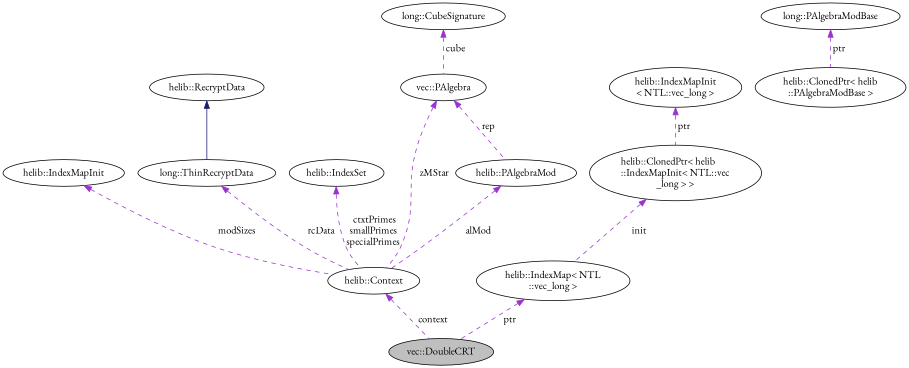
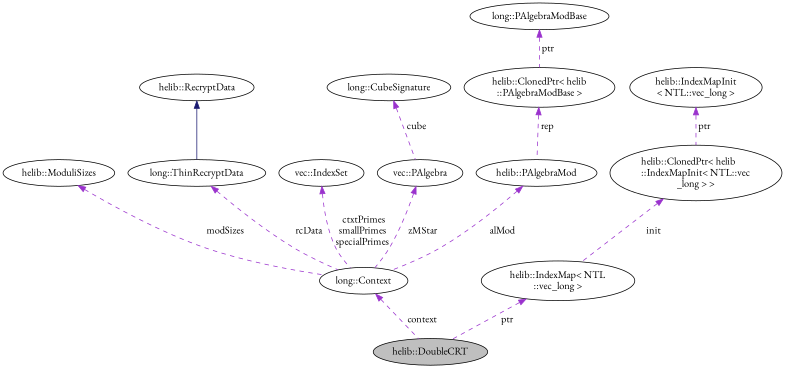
(482, 133) -> (538, 137)
(64, 173) -> (59, 173)
(337, 173) -> (321, 173)
(374, 281) -> (364, 281)
(441, 352) -> (430, 352)
